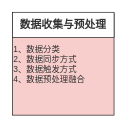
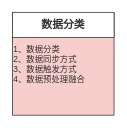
(63, 25) -> (63, 25)
